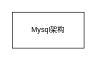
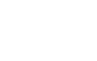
(48, 30) -> none
